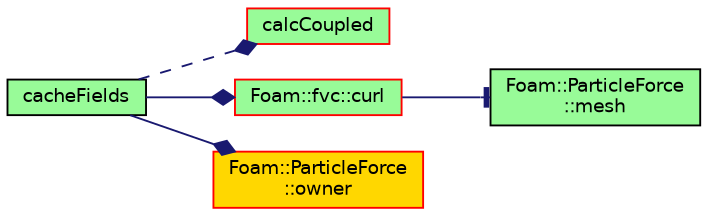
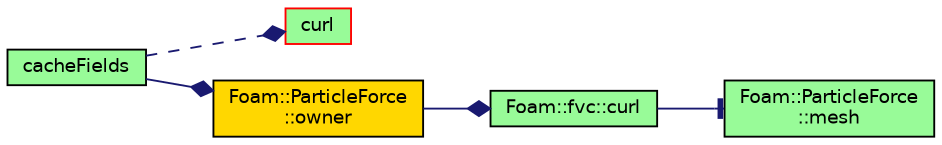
(318, 26) -> (318, 26)
(179, 97) -> (445, 109)
(318, 97) -> (574, 109)
(318, 180) -> (318, 109)
